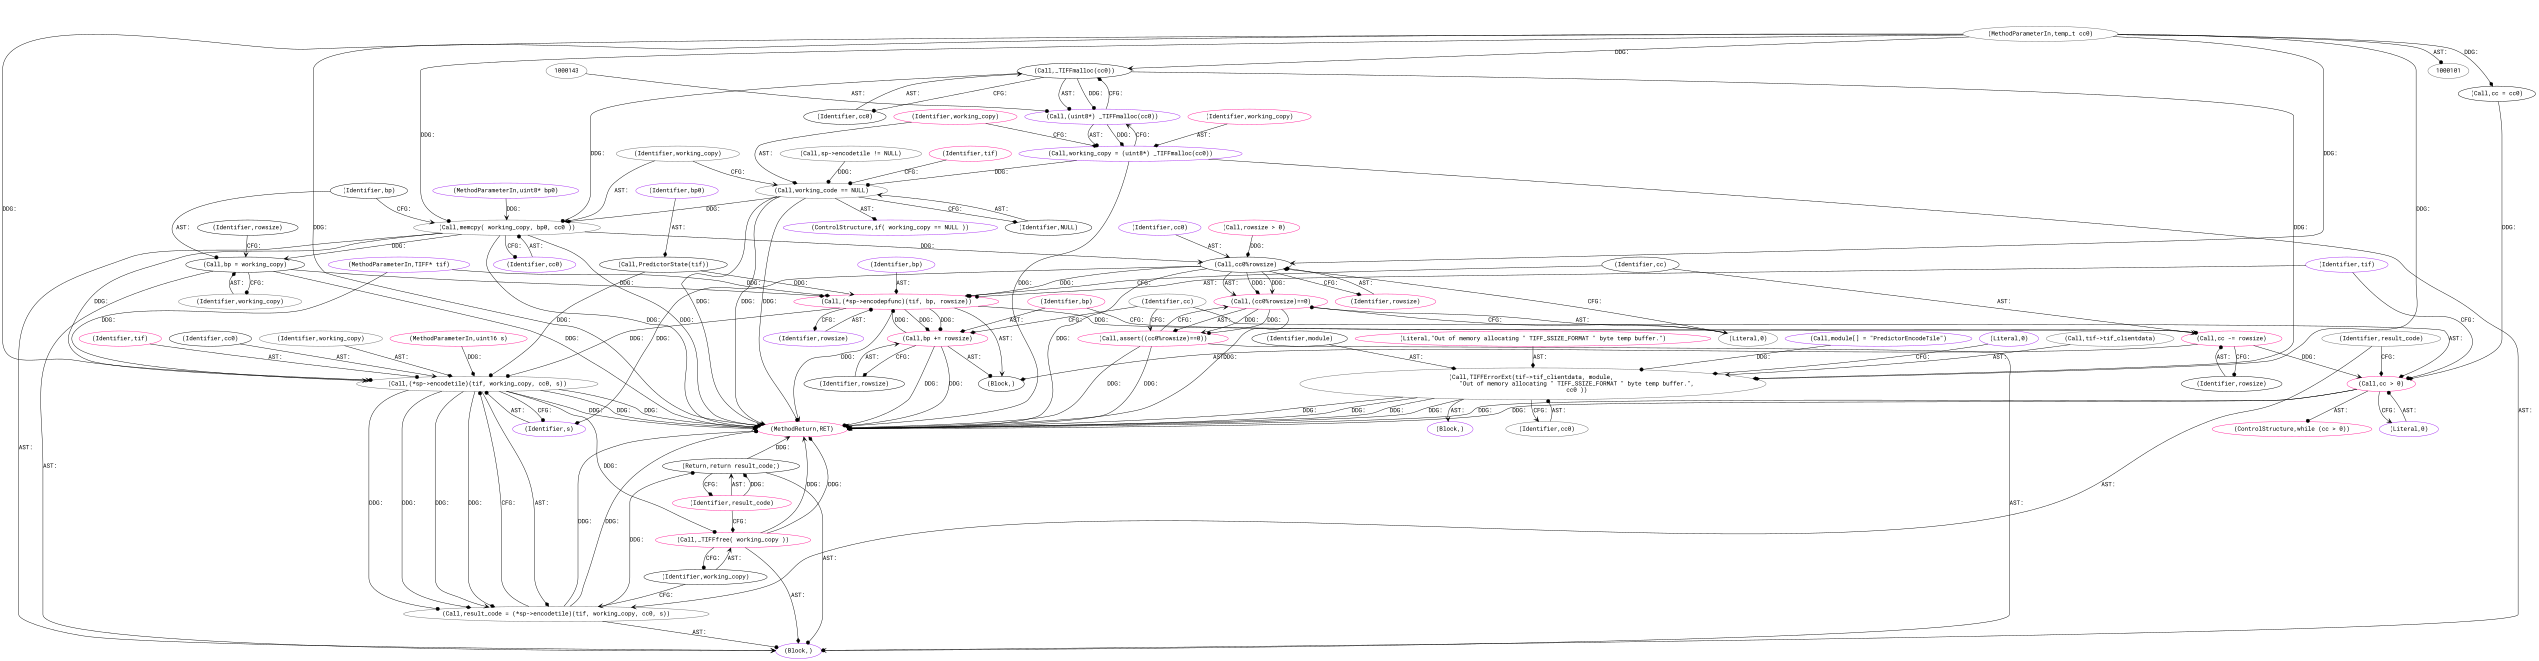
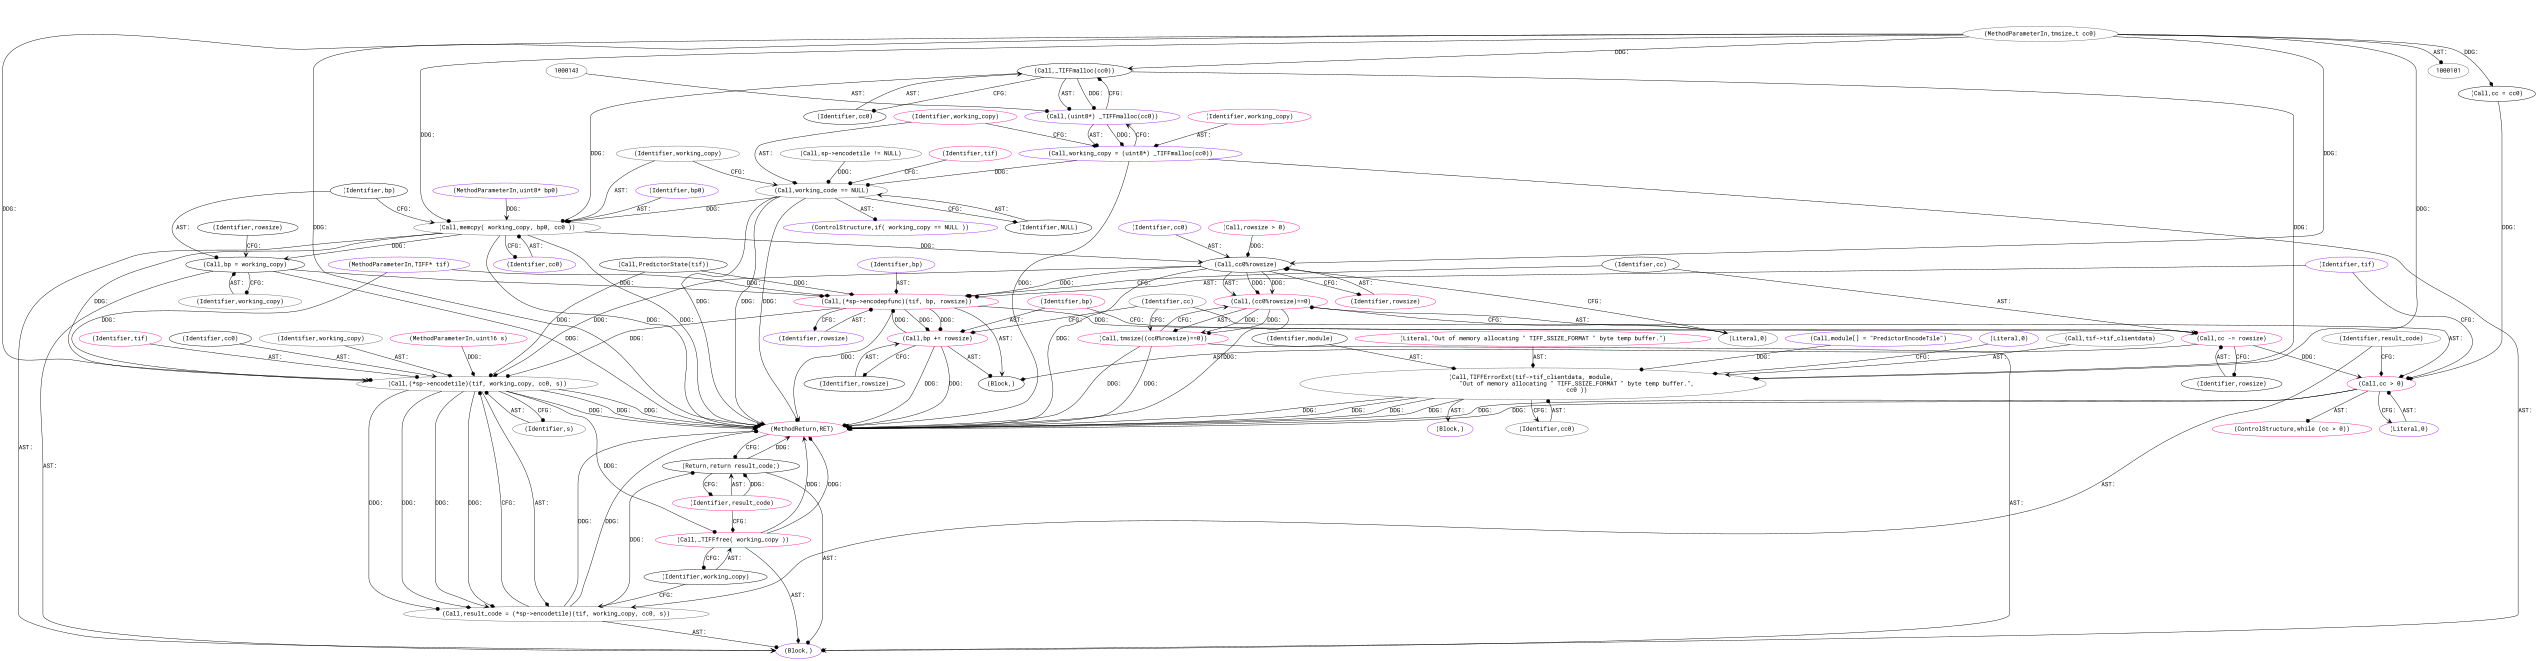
(2040, 34) -> (2040, 34)
(854, 208) -> (854, 208)
(670, 225) -> (616, 212)
(858, 276) -> (839, 275)
(771, 282) -> (775, 282)
(1153, 339) -> (1153, 339)
(549, 429) -> (549, 429)
none -> (750, 442)
